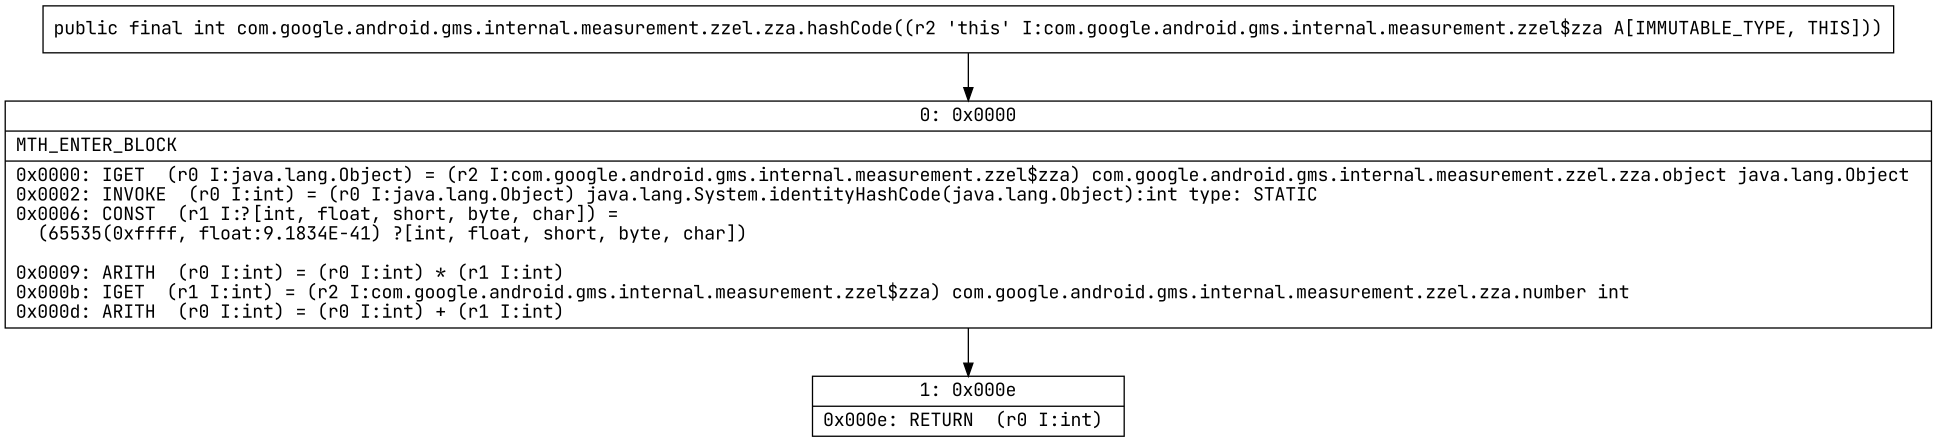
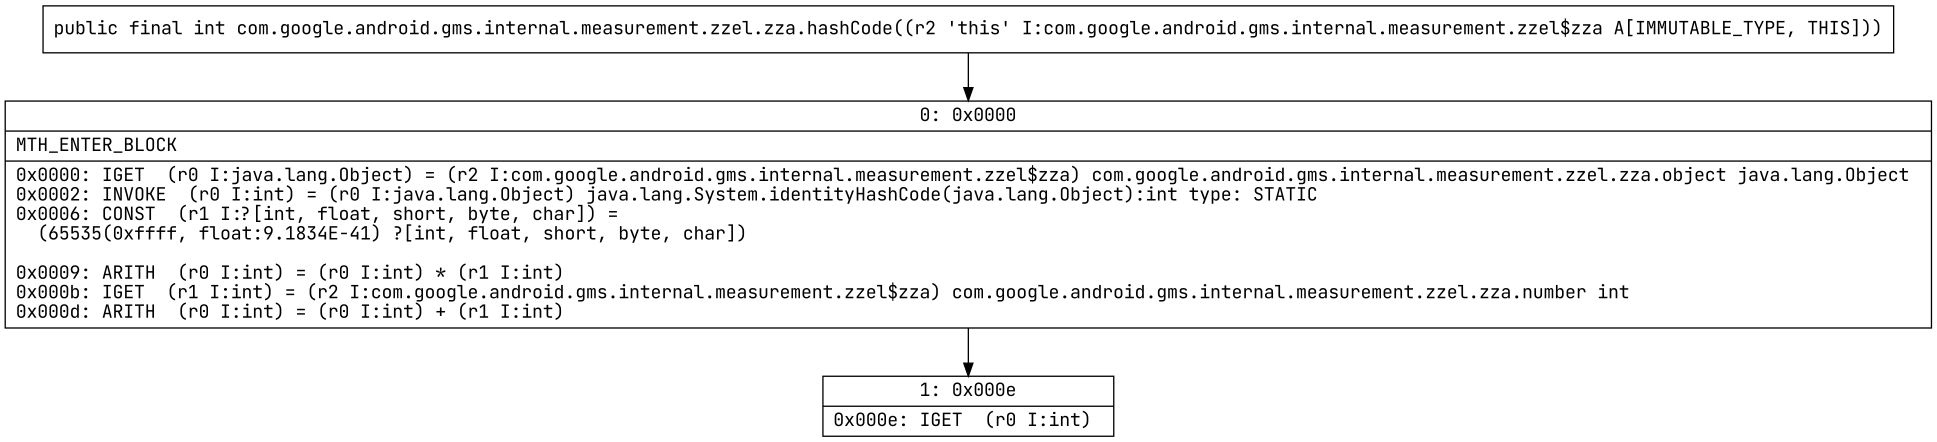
(968, 421) -> (968, 421)
